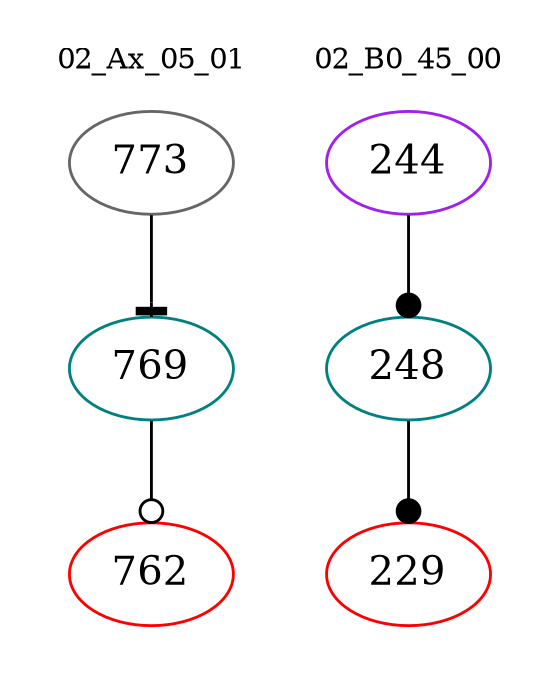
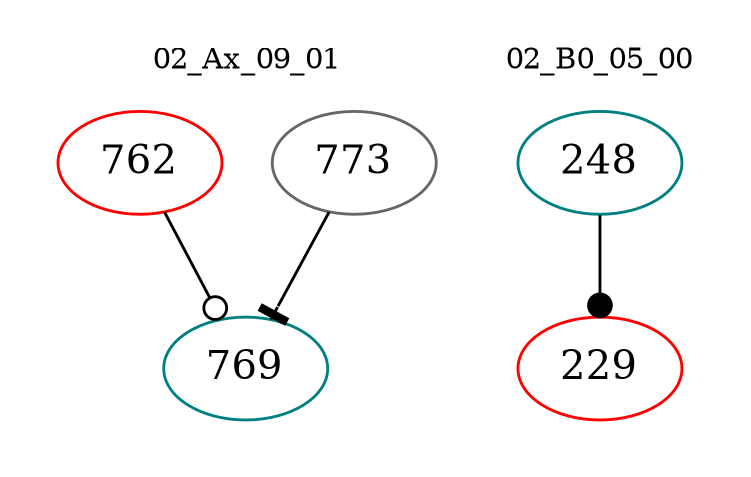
(151, 61) -> (247, 61)
(409, 61) -> (600, 61)
(409, 163) -> none
(151, 460) -> (187, 255)
